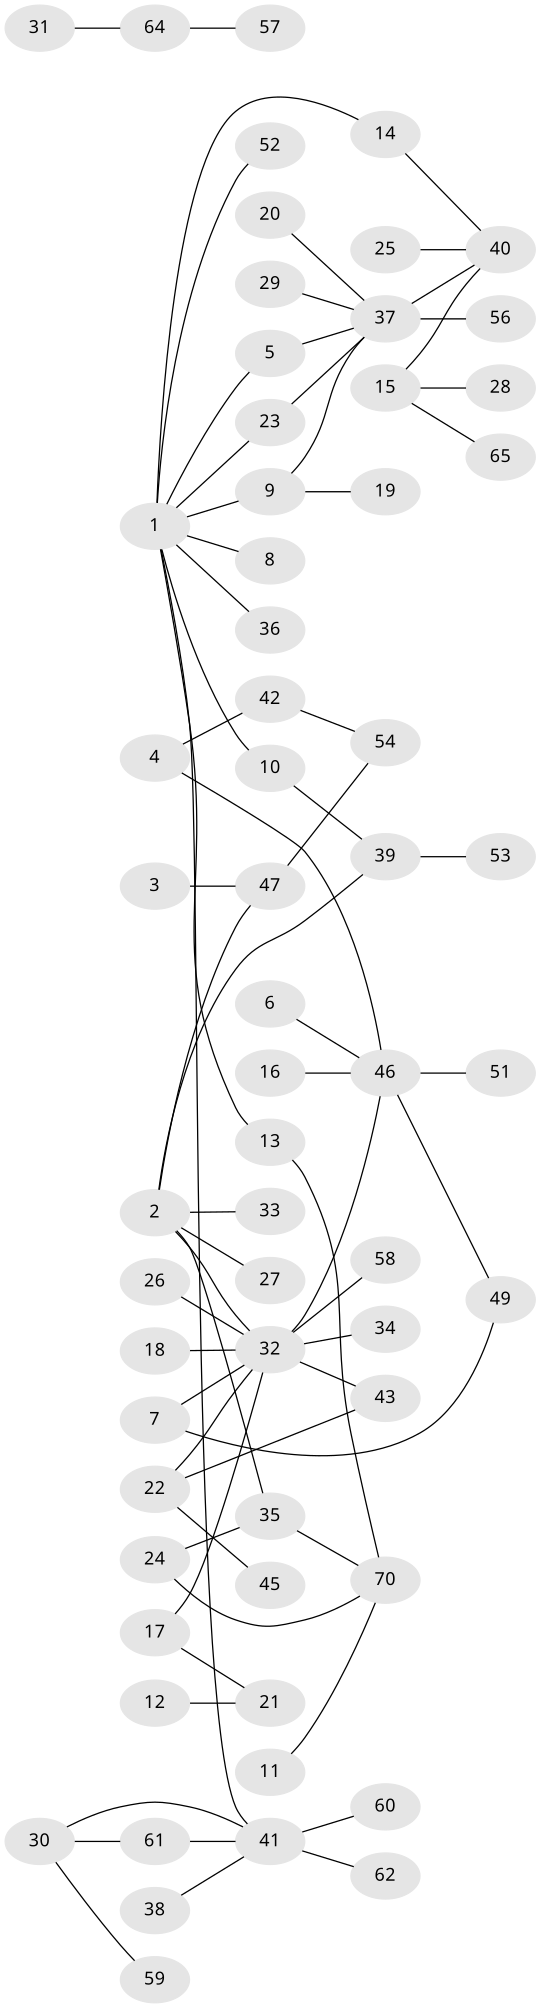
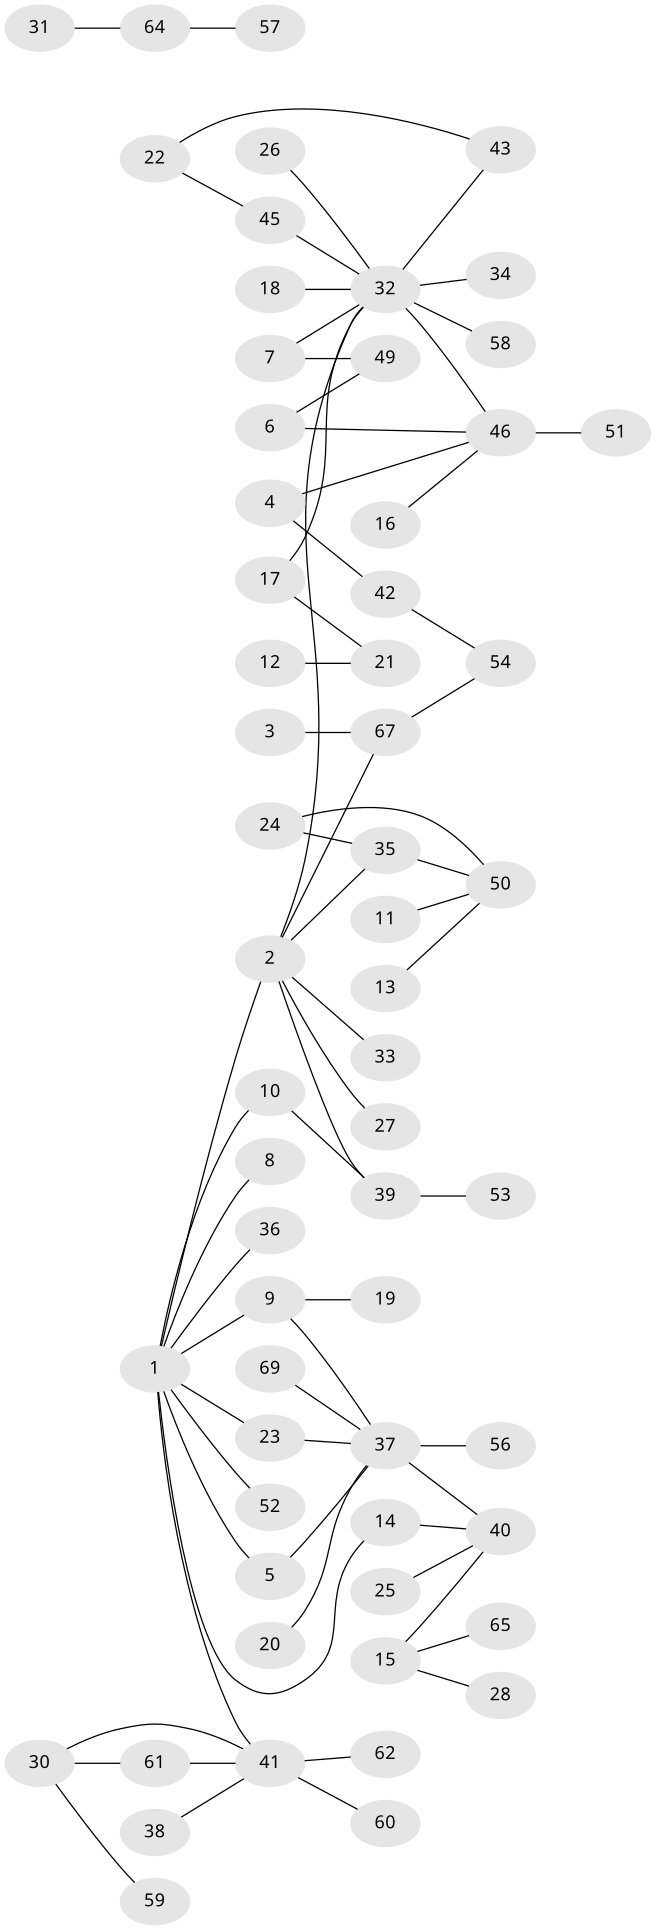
(270, 284) -> (270, 1369)
(197, 841) -> (207, 1163)
(270, 886) -> (385, 732)
(443, 1186) -> (337, 387)
(215, 1421) -> (328, 255)
(385, 1580) -> (501, 885)
